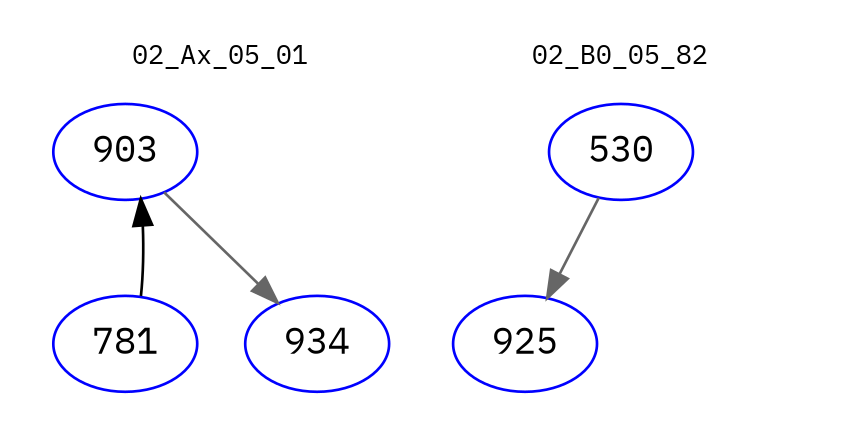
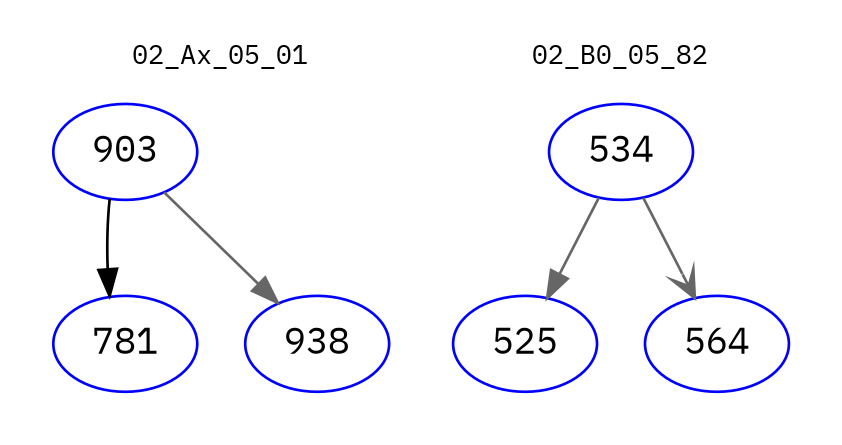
(621, 152) -> (621, 152)
(143, 261) -> (107, 234)
(317, 344) -> (317, 344)
(525, 344) -> (525, 344)
none -> (717, 344)
